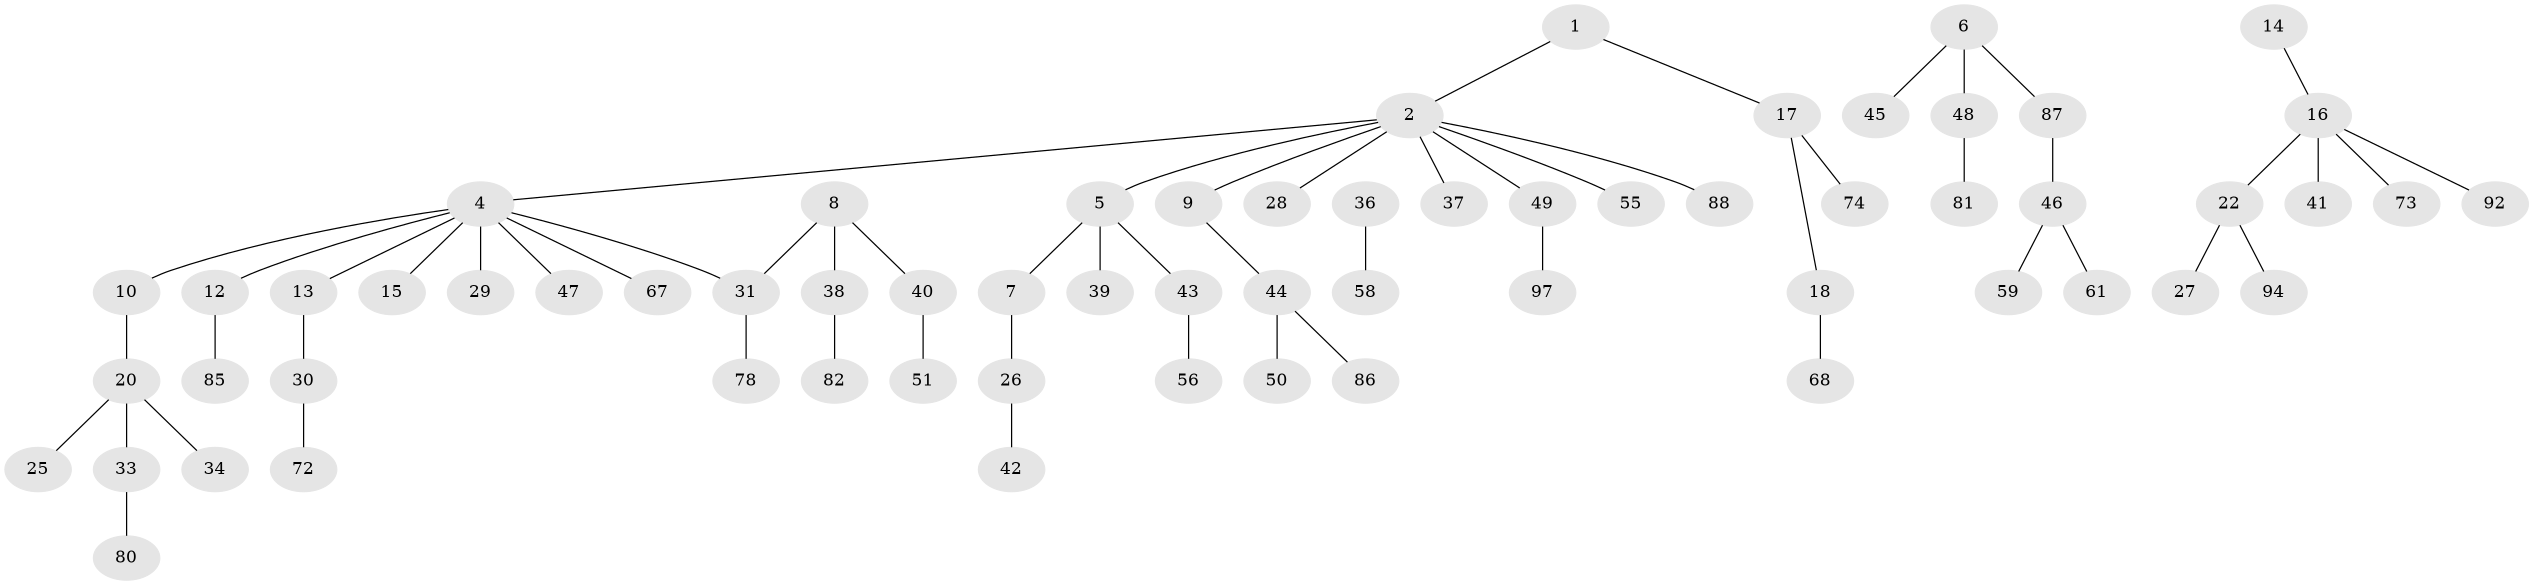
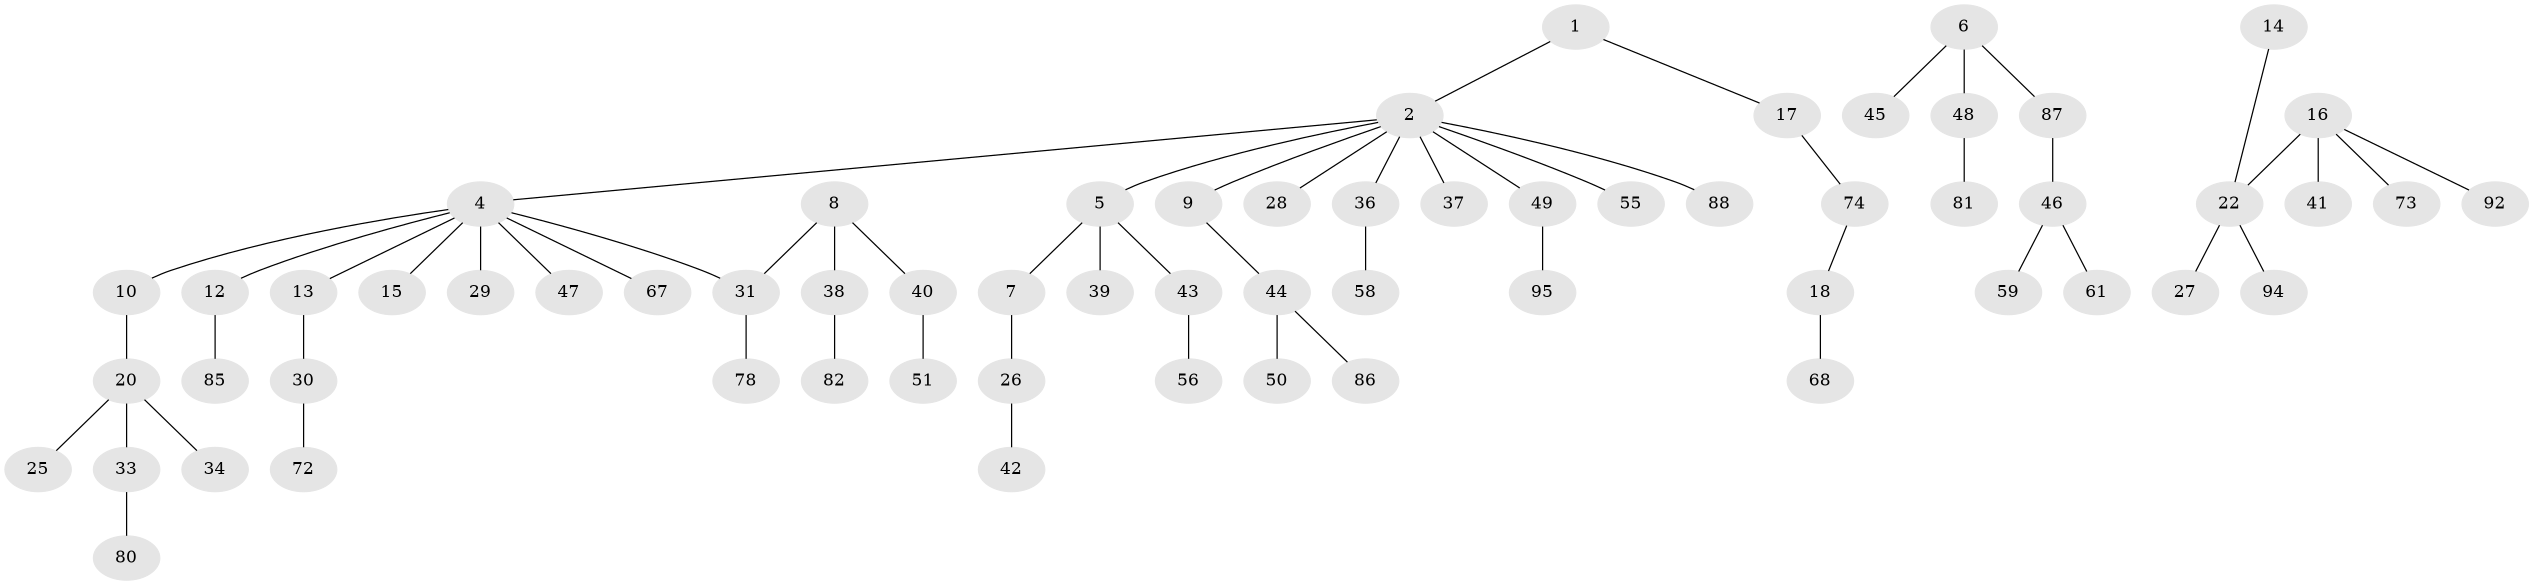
(2296, 71) -> (2252, 116)
none -> (1388, 160)
(1804, 204) -> (1838, 248)
(1543, 293) -> (1543, 293)
